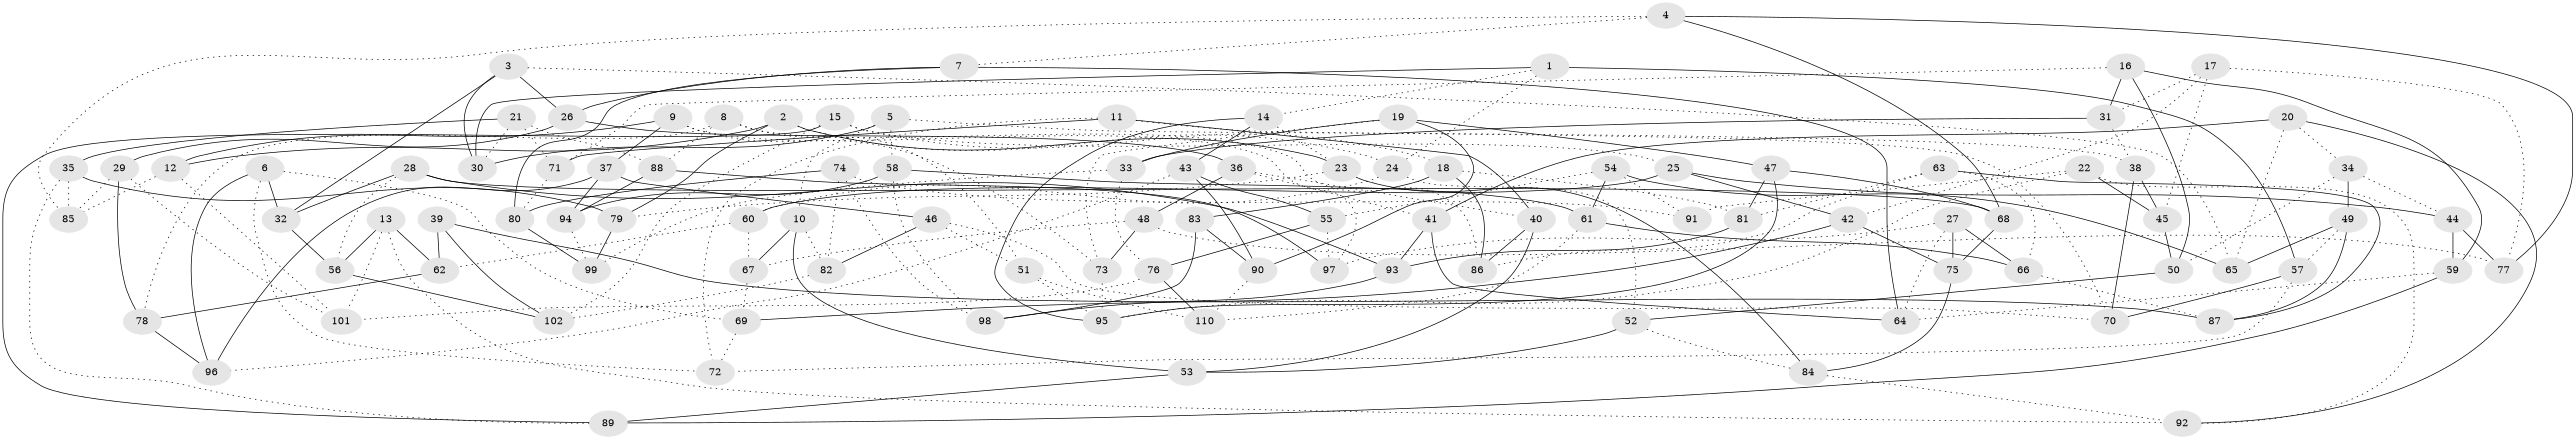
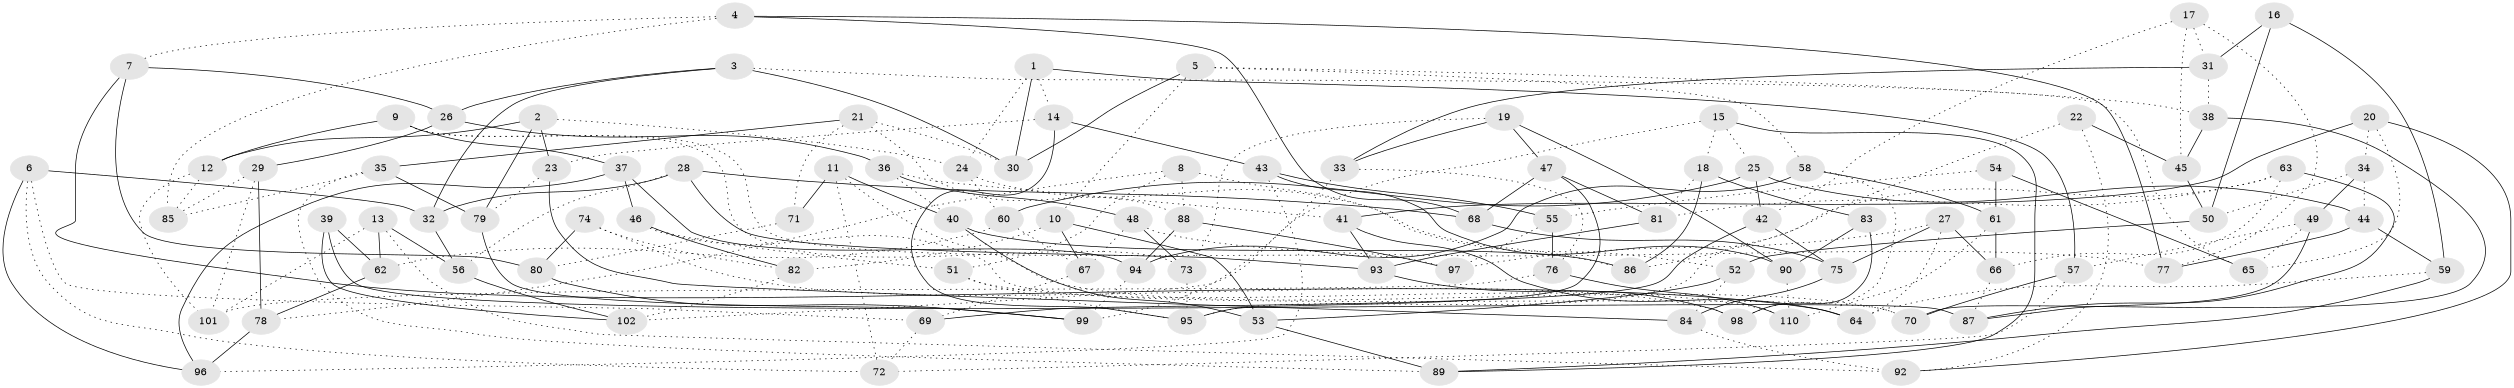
(1329, 86) -> none
(1692, 220) -> none
(2294, 243) -> (2288, 240)
